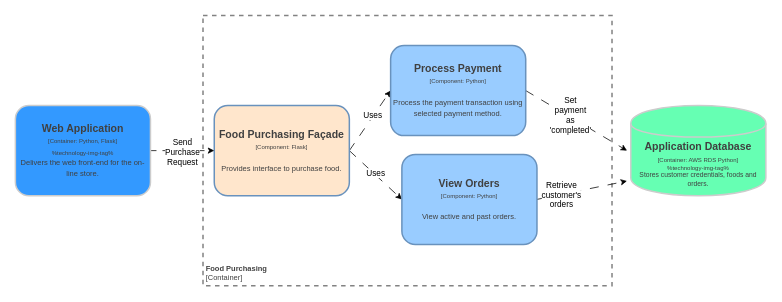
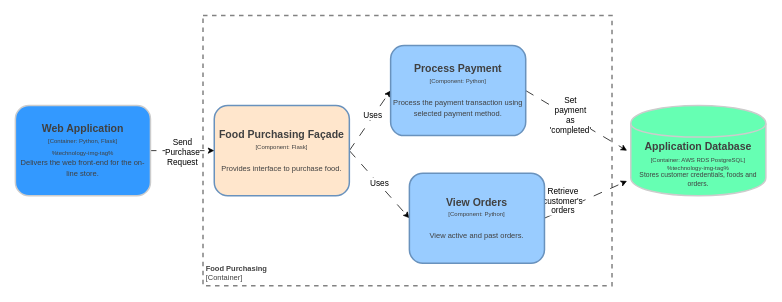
(698, 164) -> (698, 164)
(469, 199) -> (477, 218)
